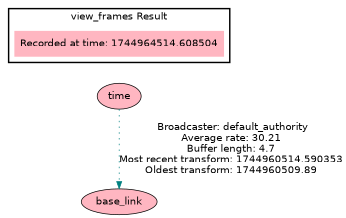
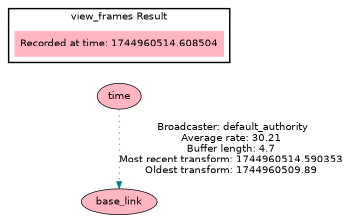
(119, 44) -> (119, 44)
